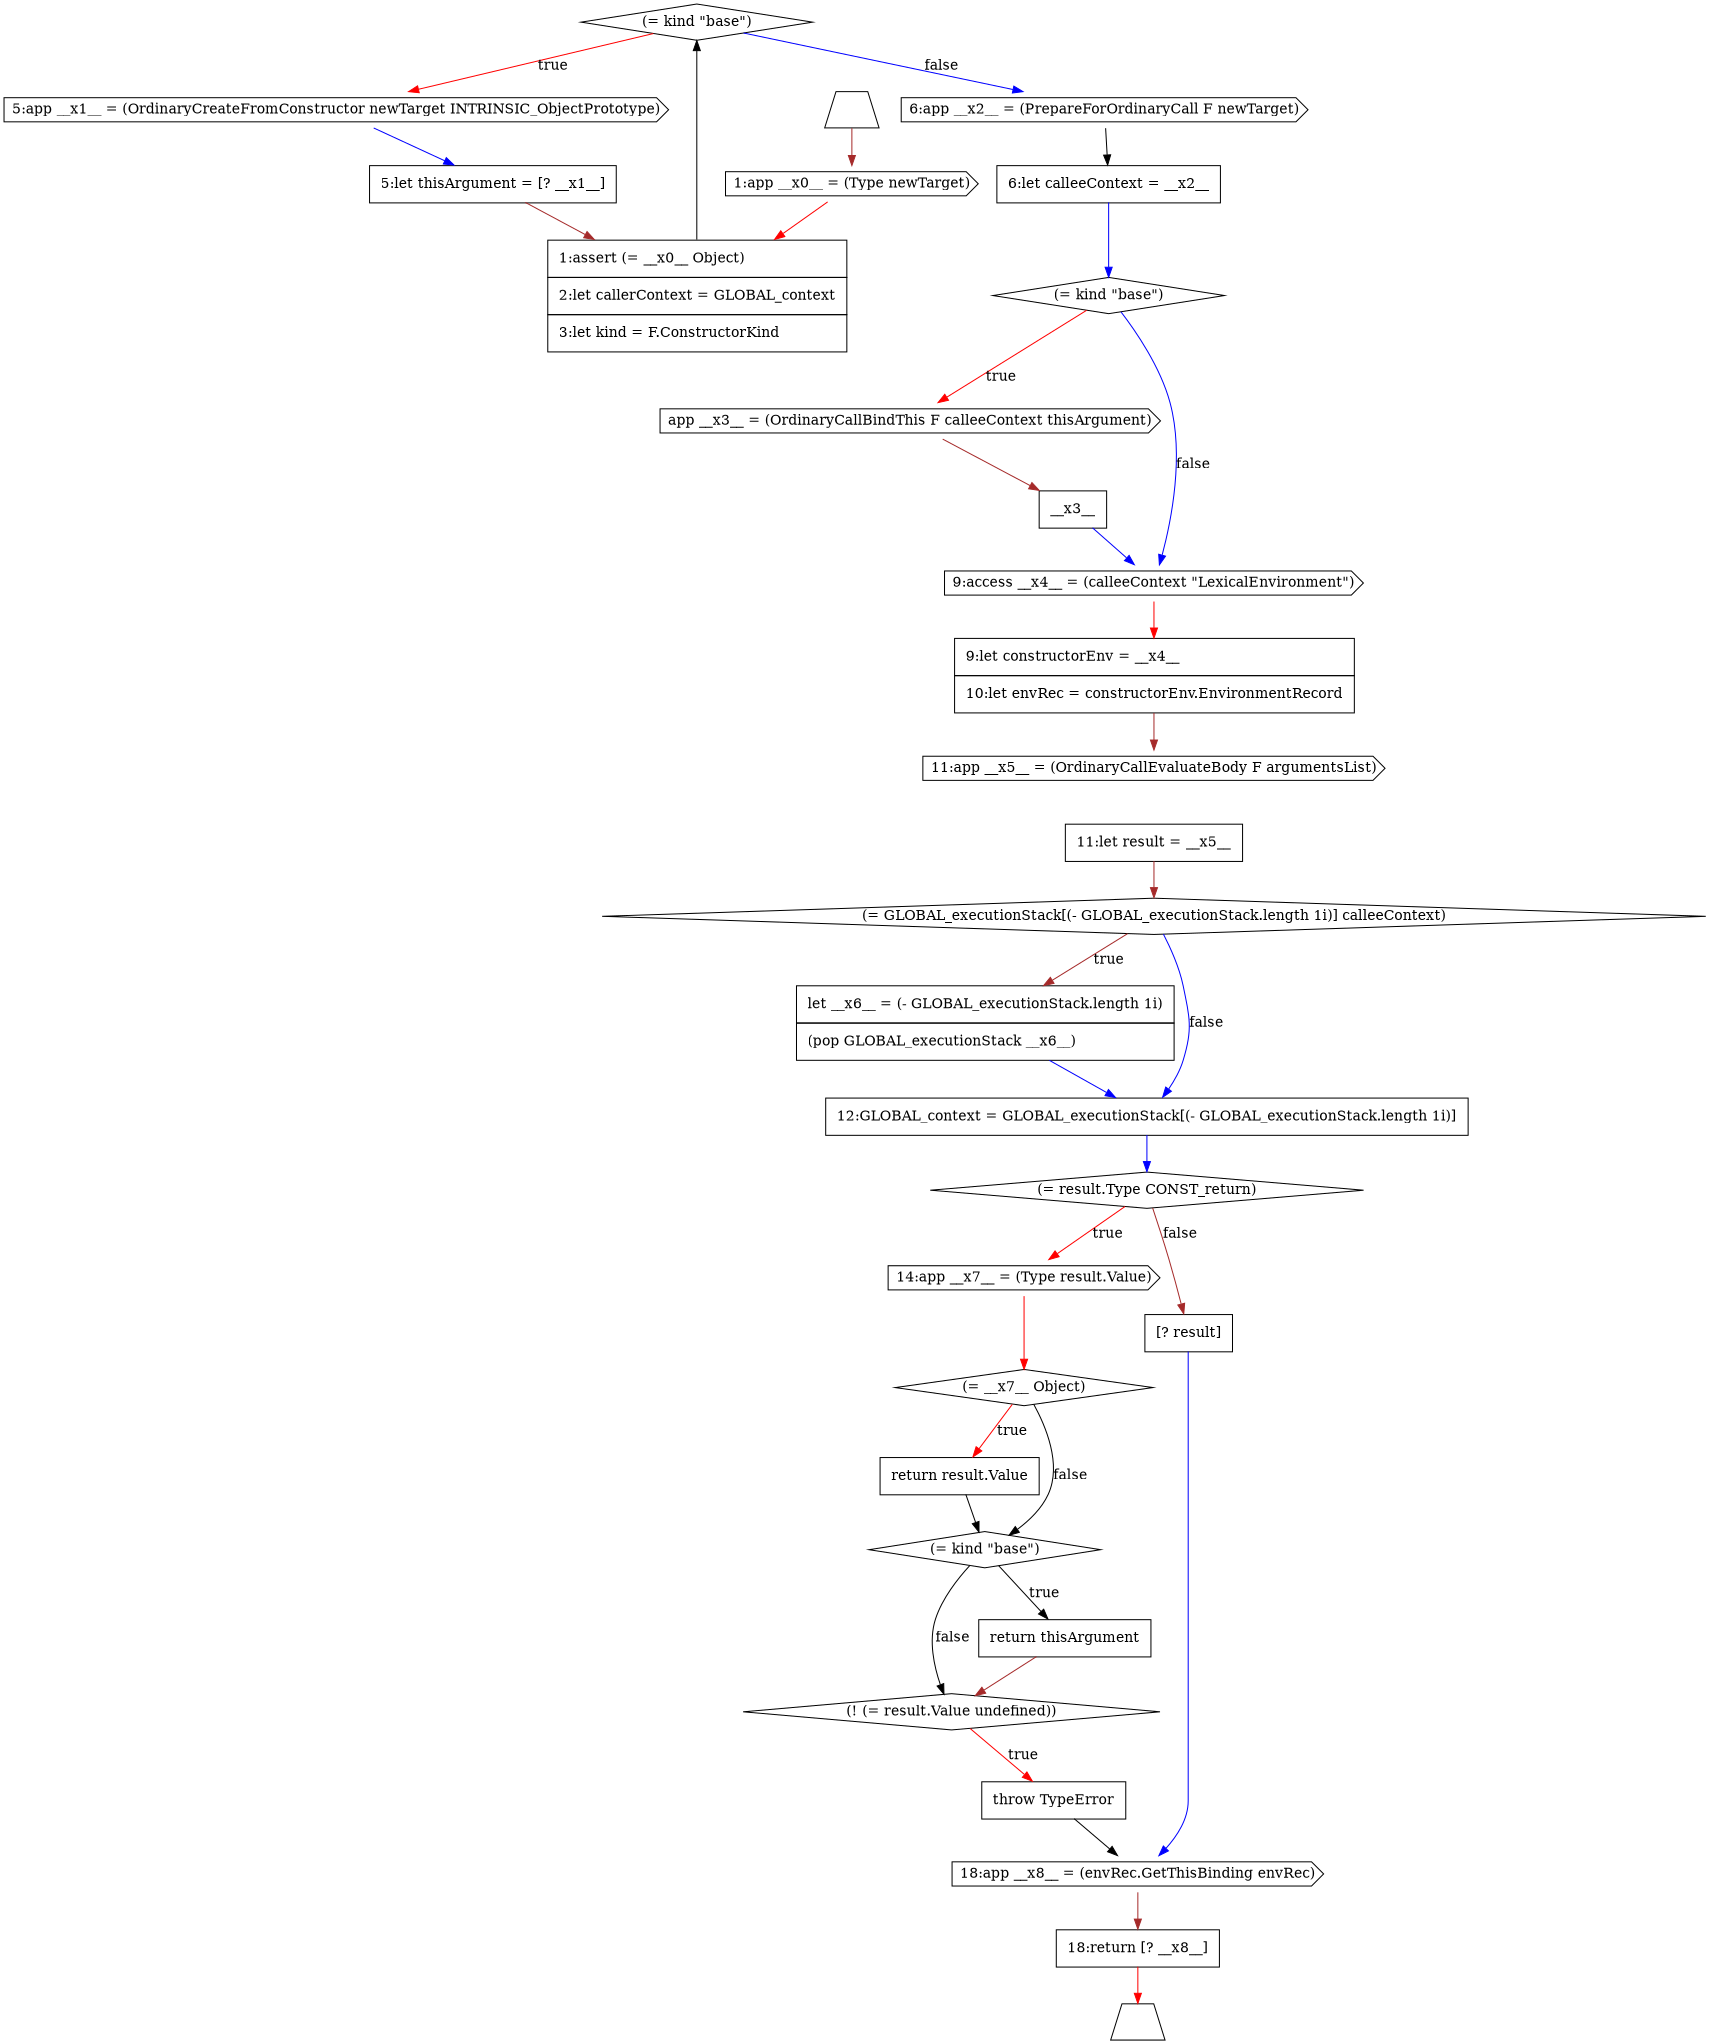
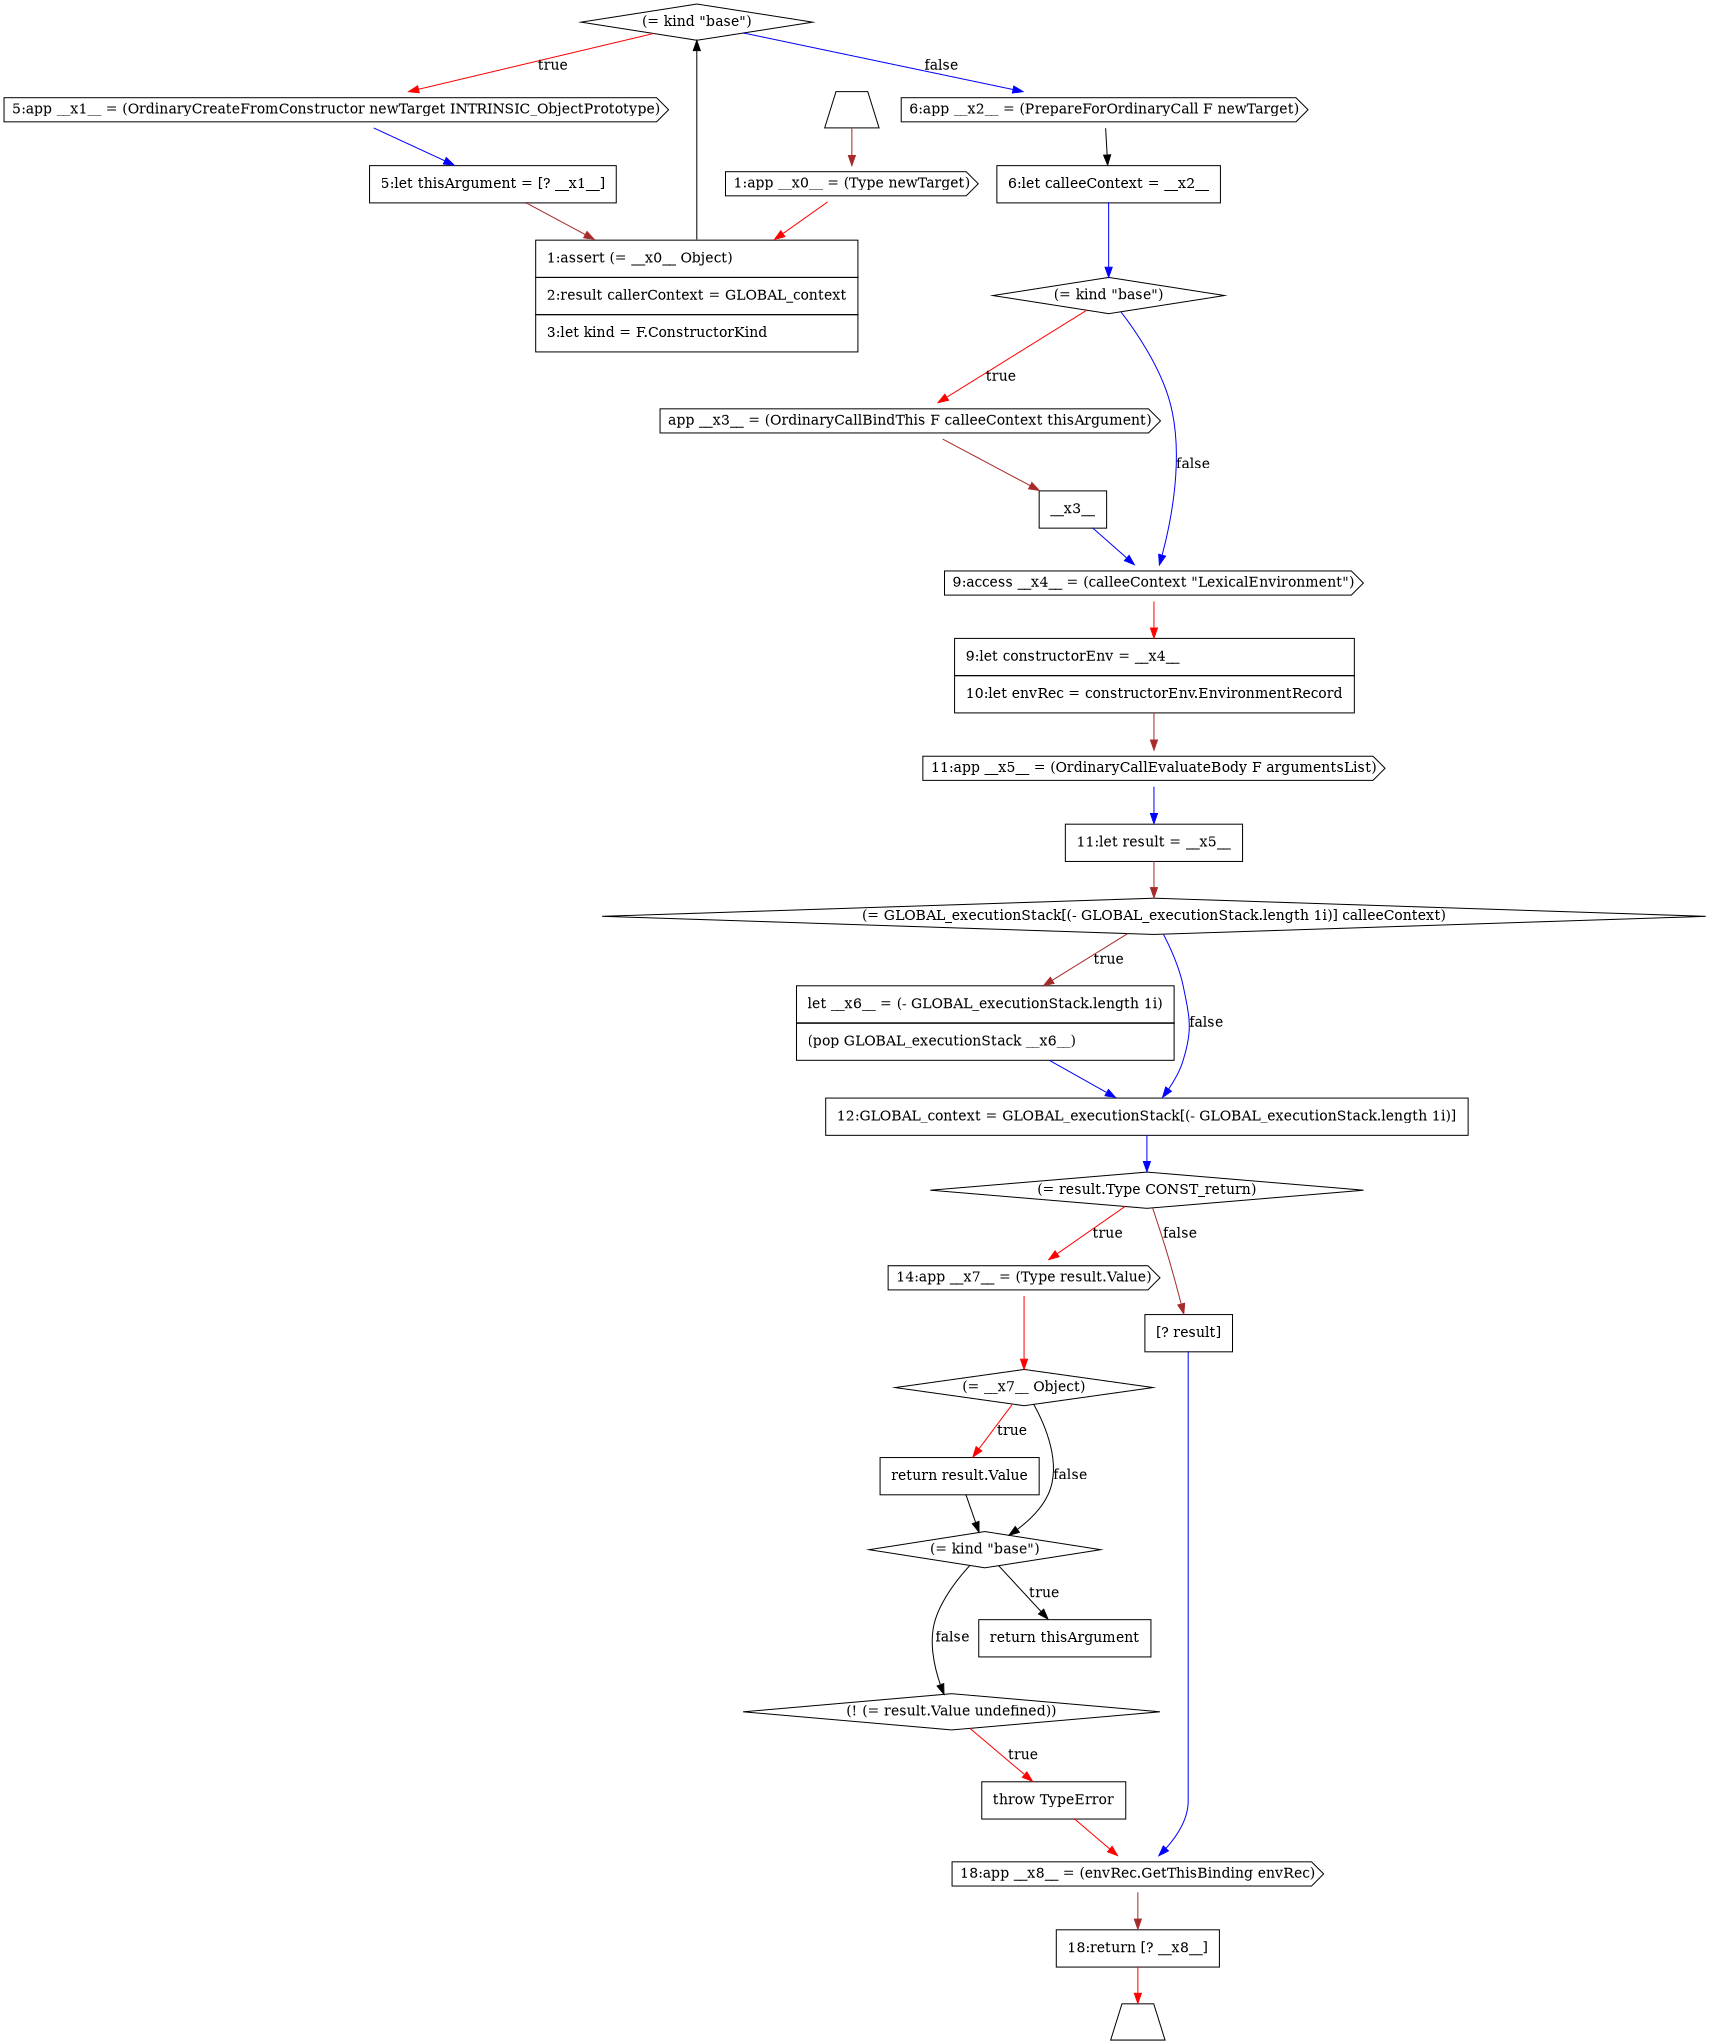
(697, 296) -> (697, 296)
none -> (1154, 800)
(1010, 1673) -> none
(1092, 1834) -> (1092, 1834)
